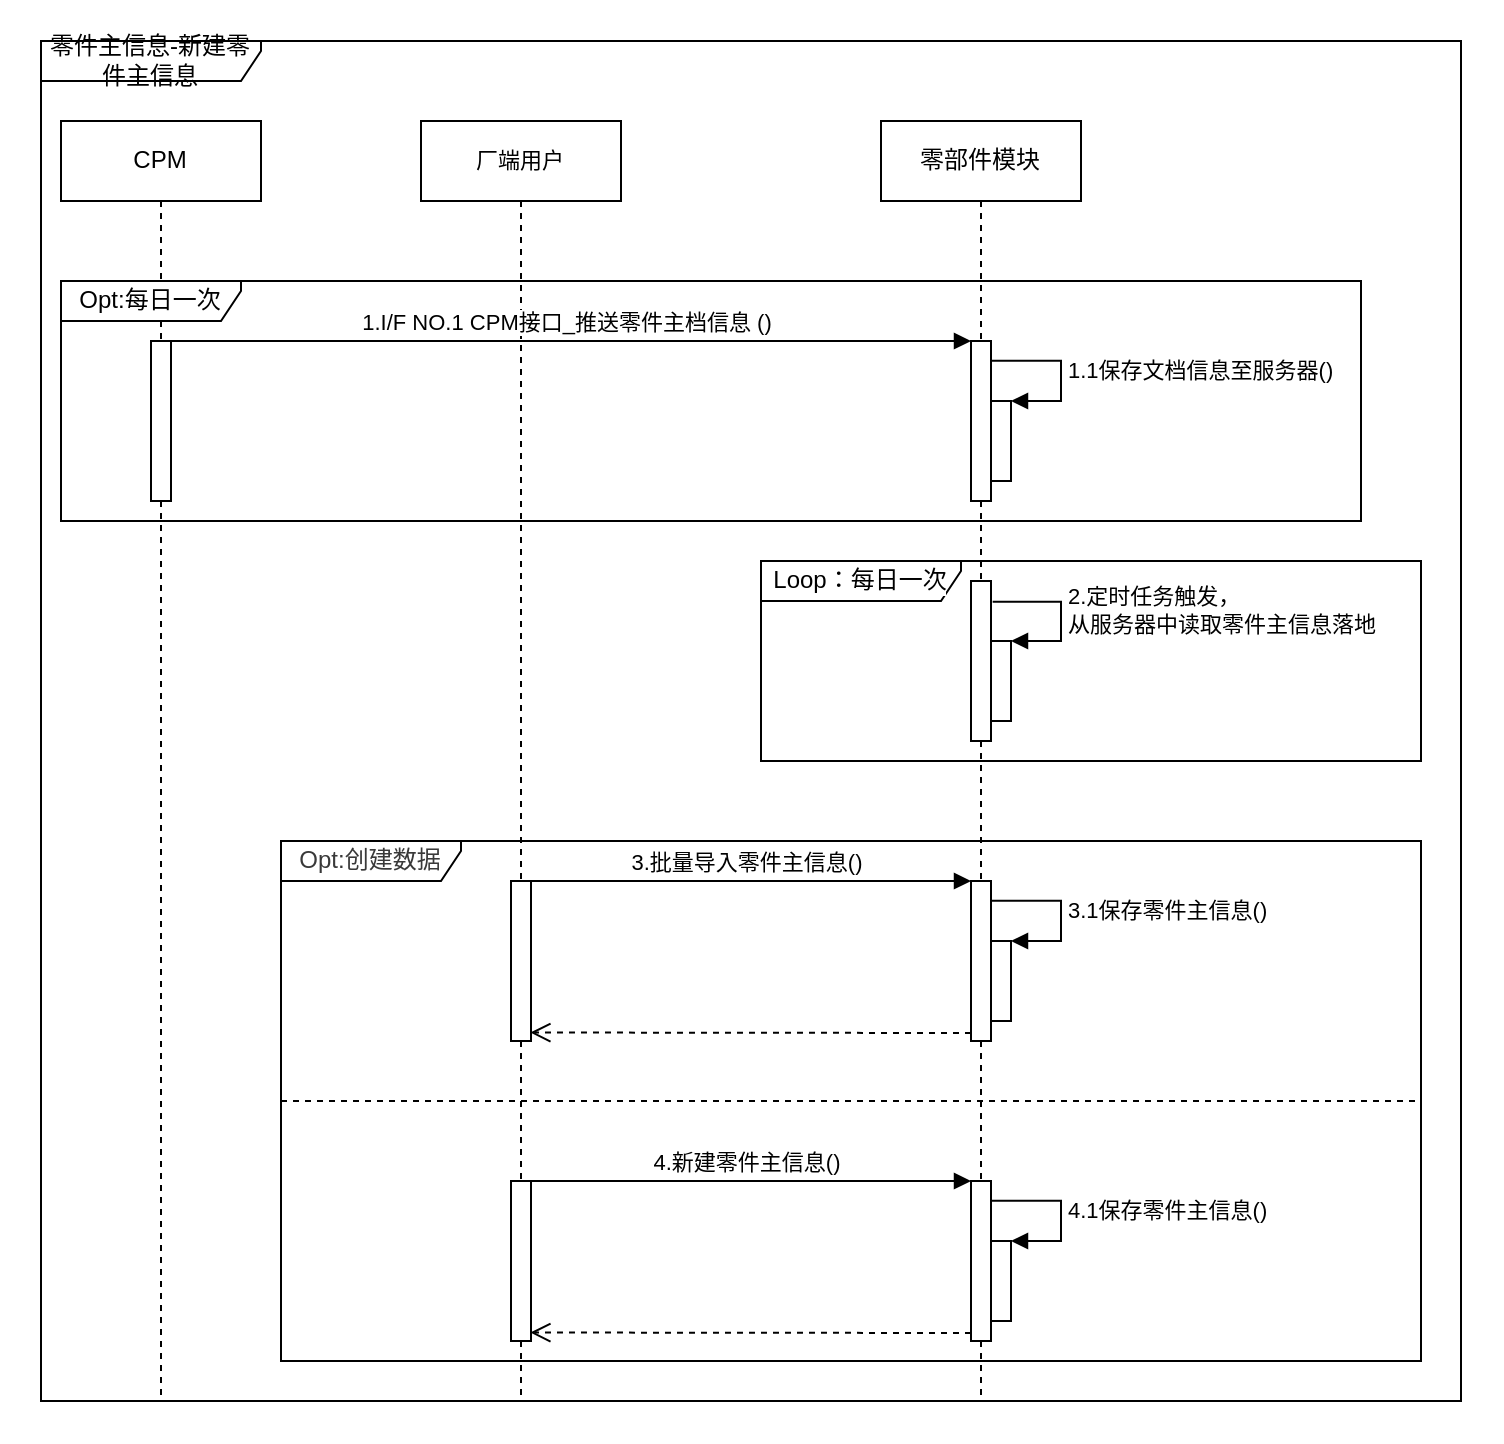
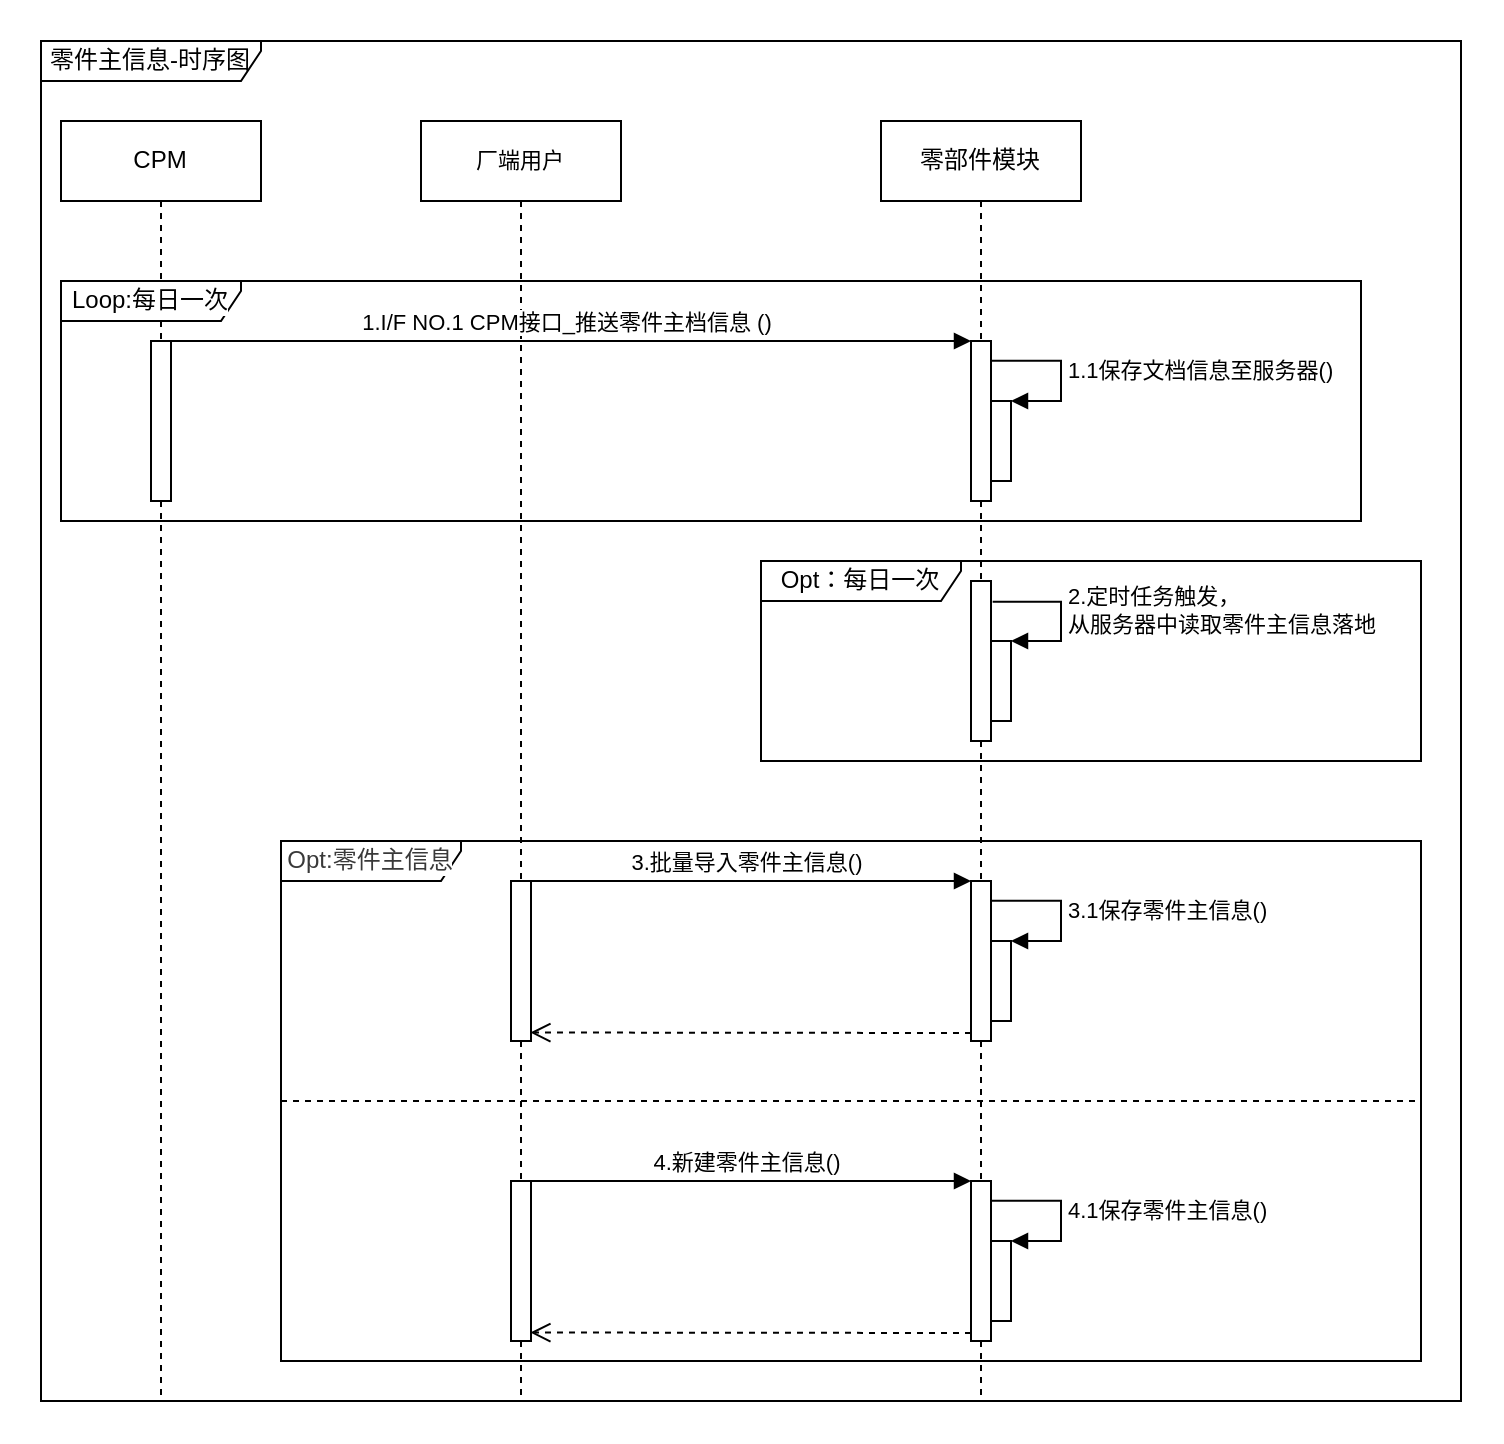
(151, 61) -> (151, 61)
(151, 301) -> (151, 301)
(861, 581) -> (861, 581)
(371, 861) -> (371, 861)
